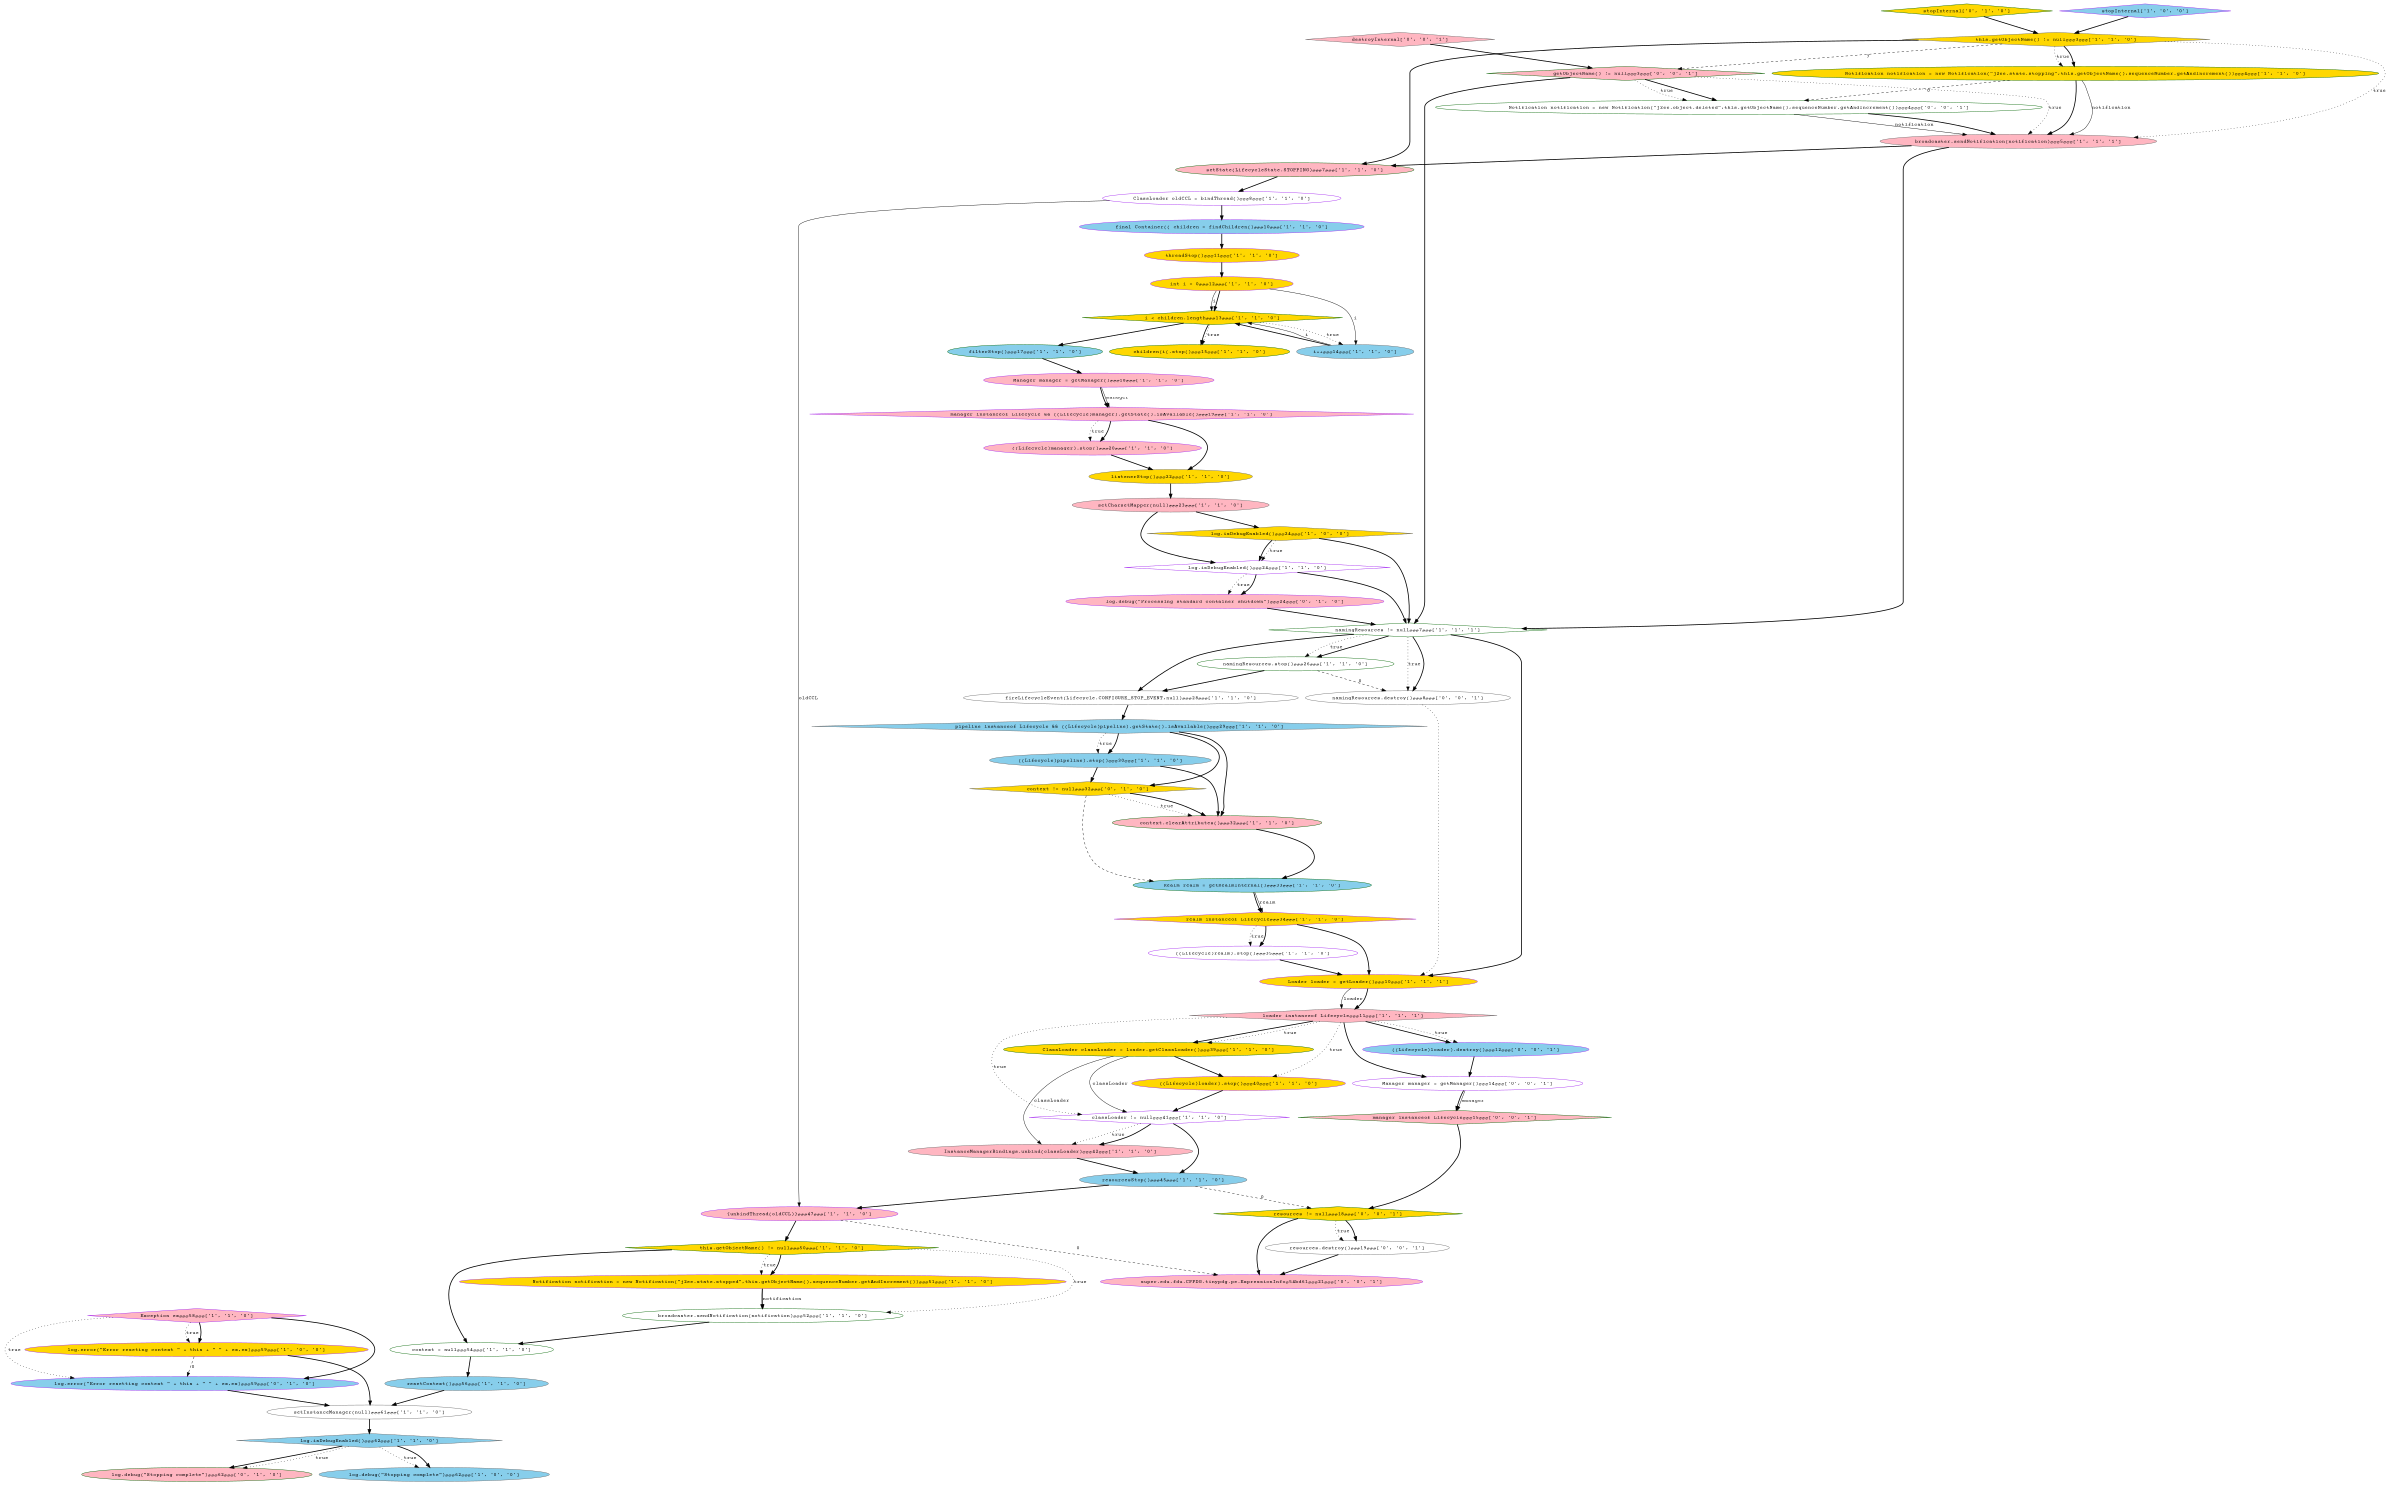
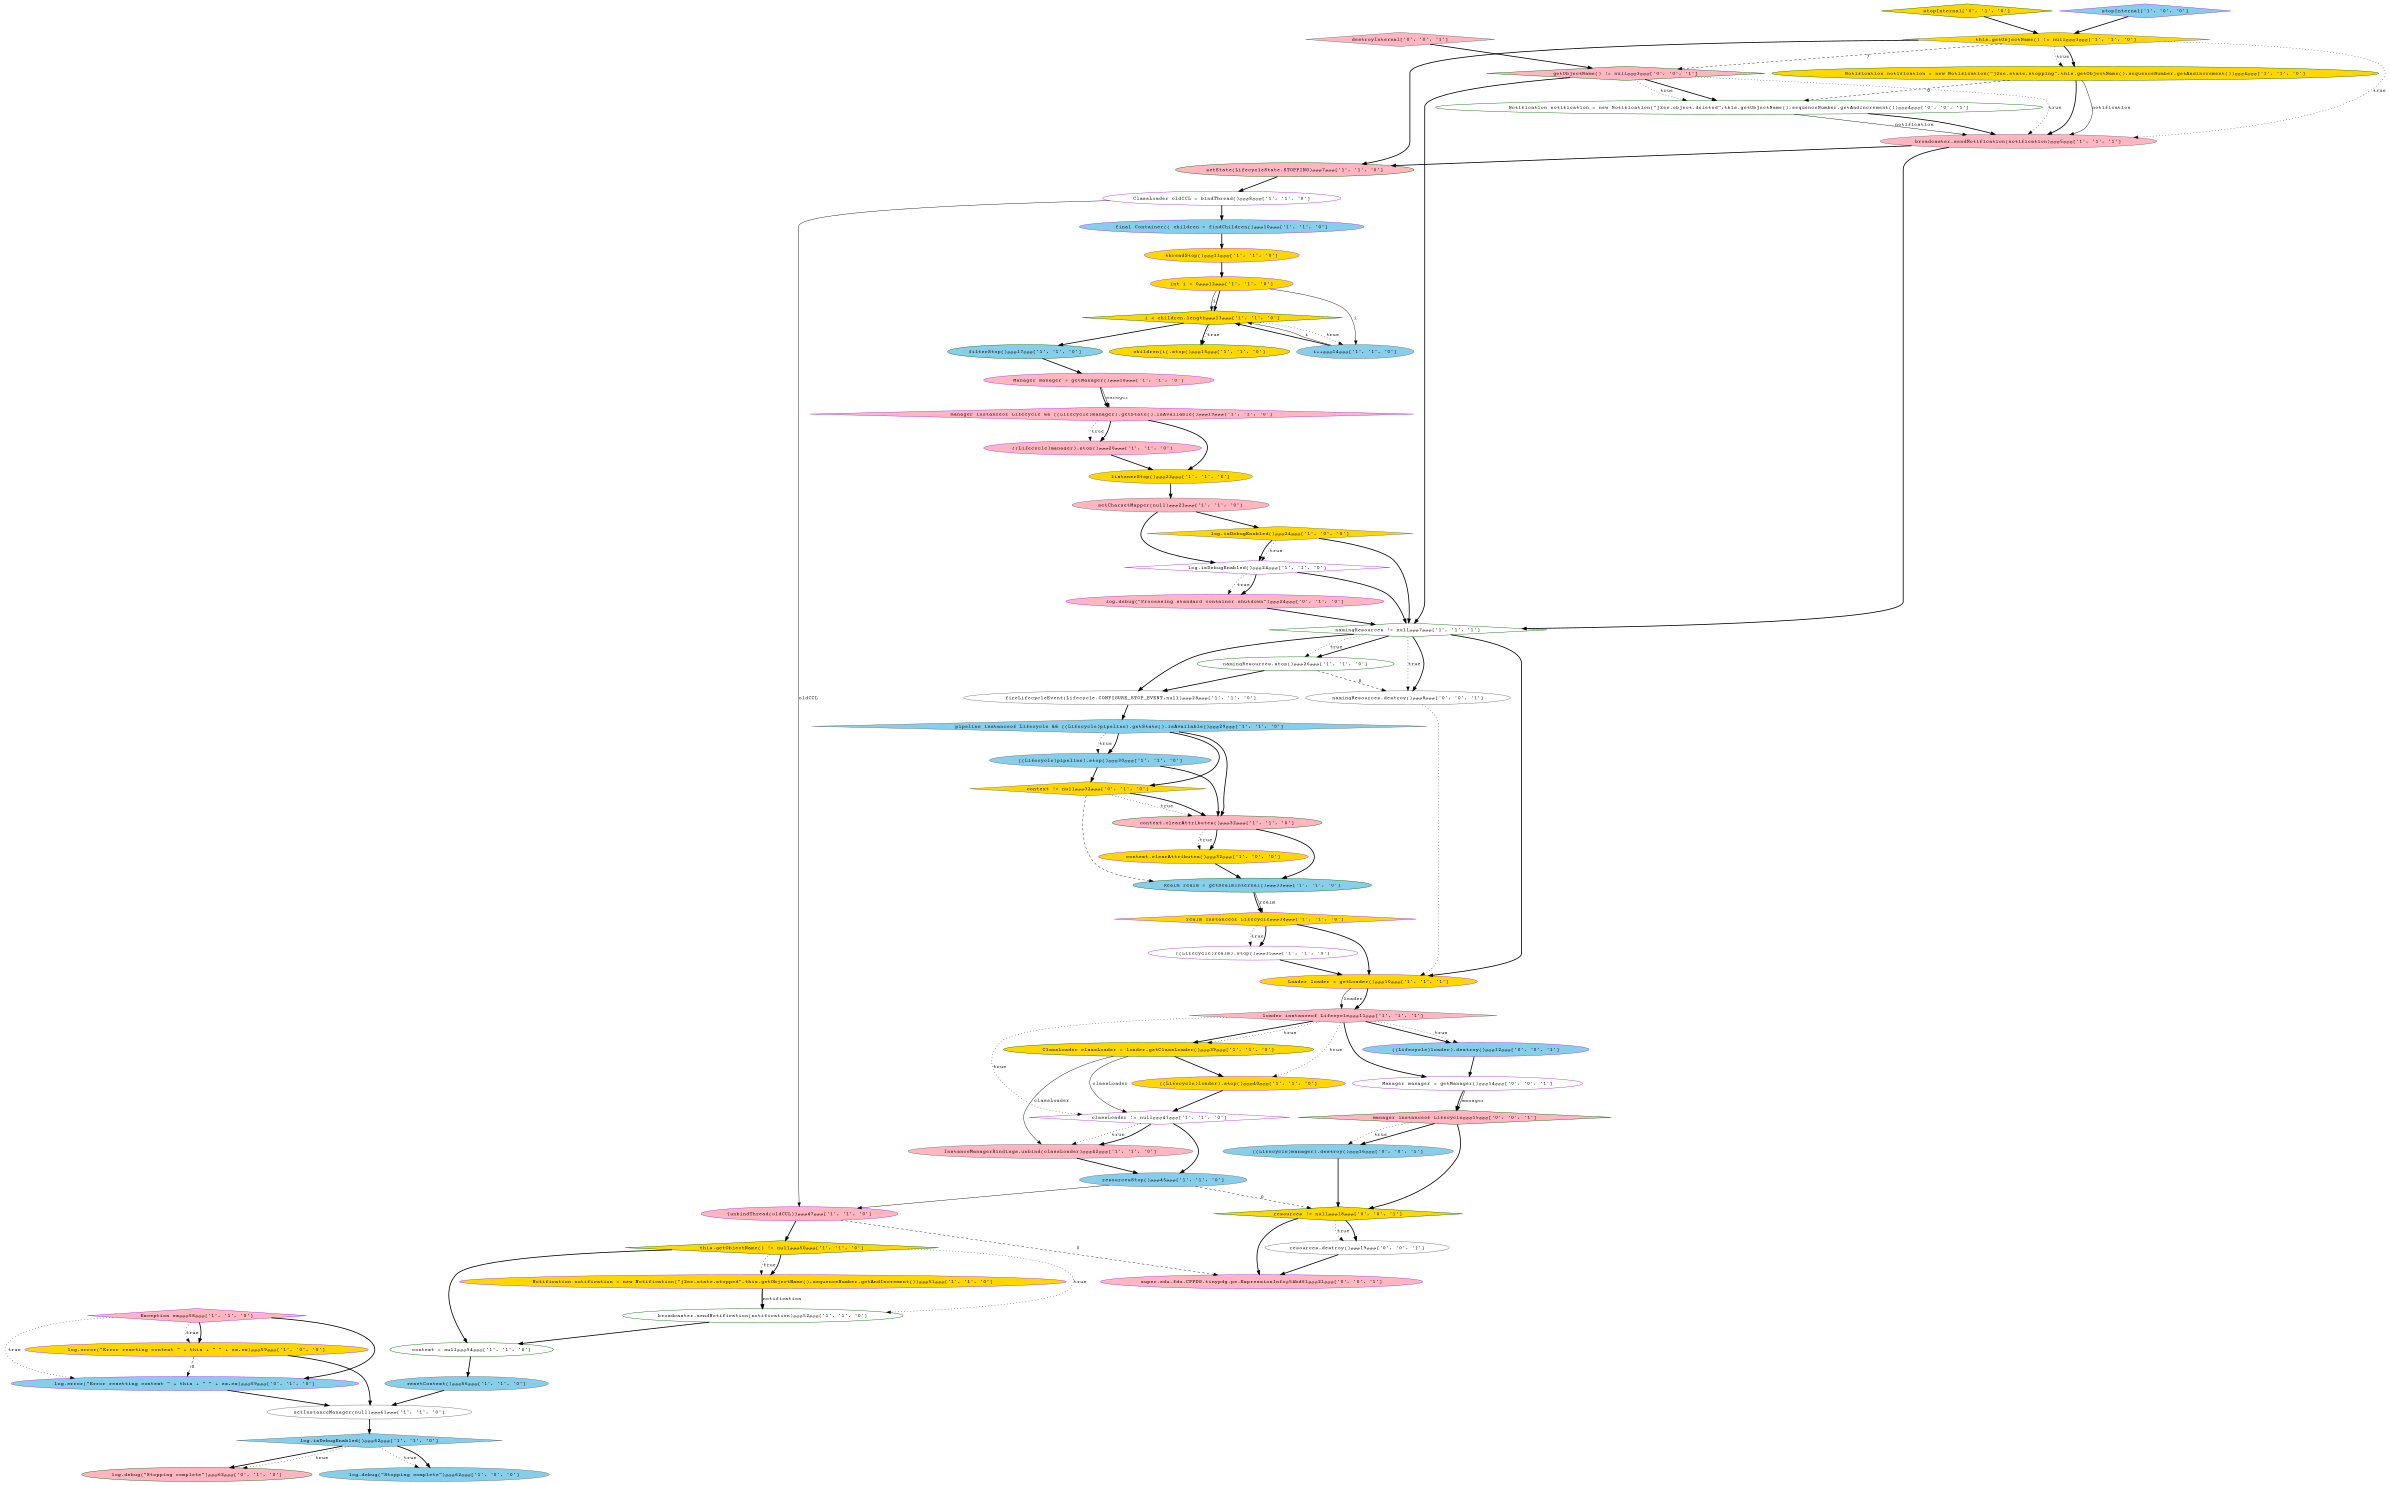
none -> (1203, 857)
none -> (1338, 1151)
(985, 1196) -> (985, 1196)
